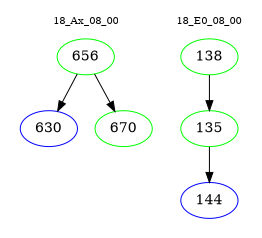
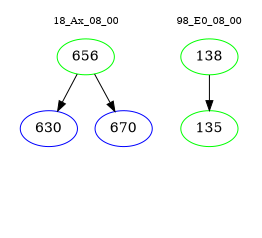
(209, 21) -> (209, 21)
(124, 129) -> (124, 129)
(209, 200) -> none
